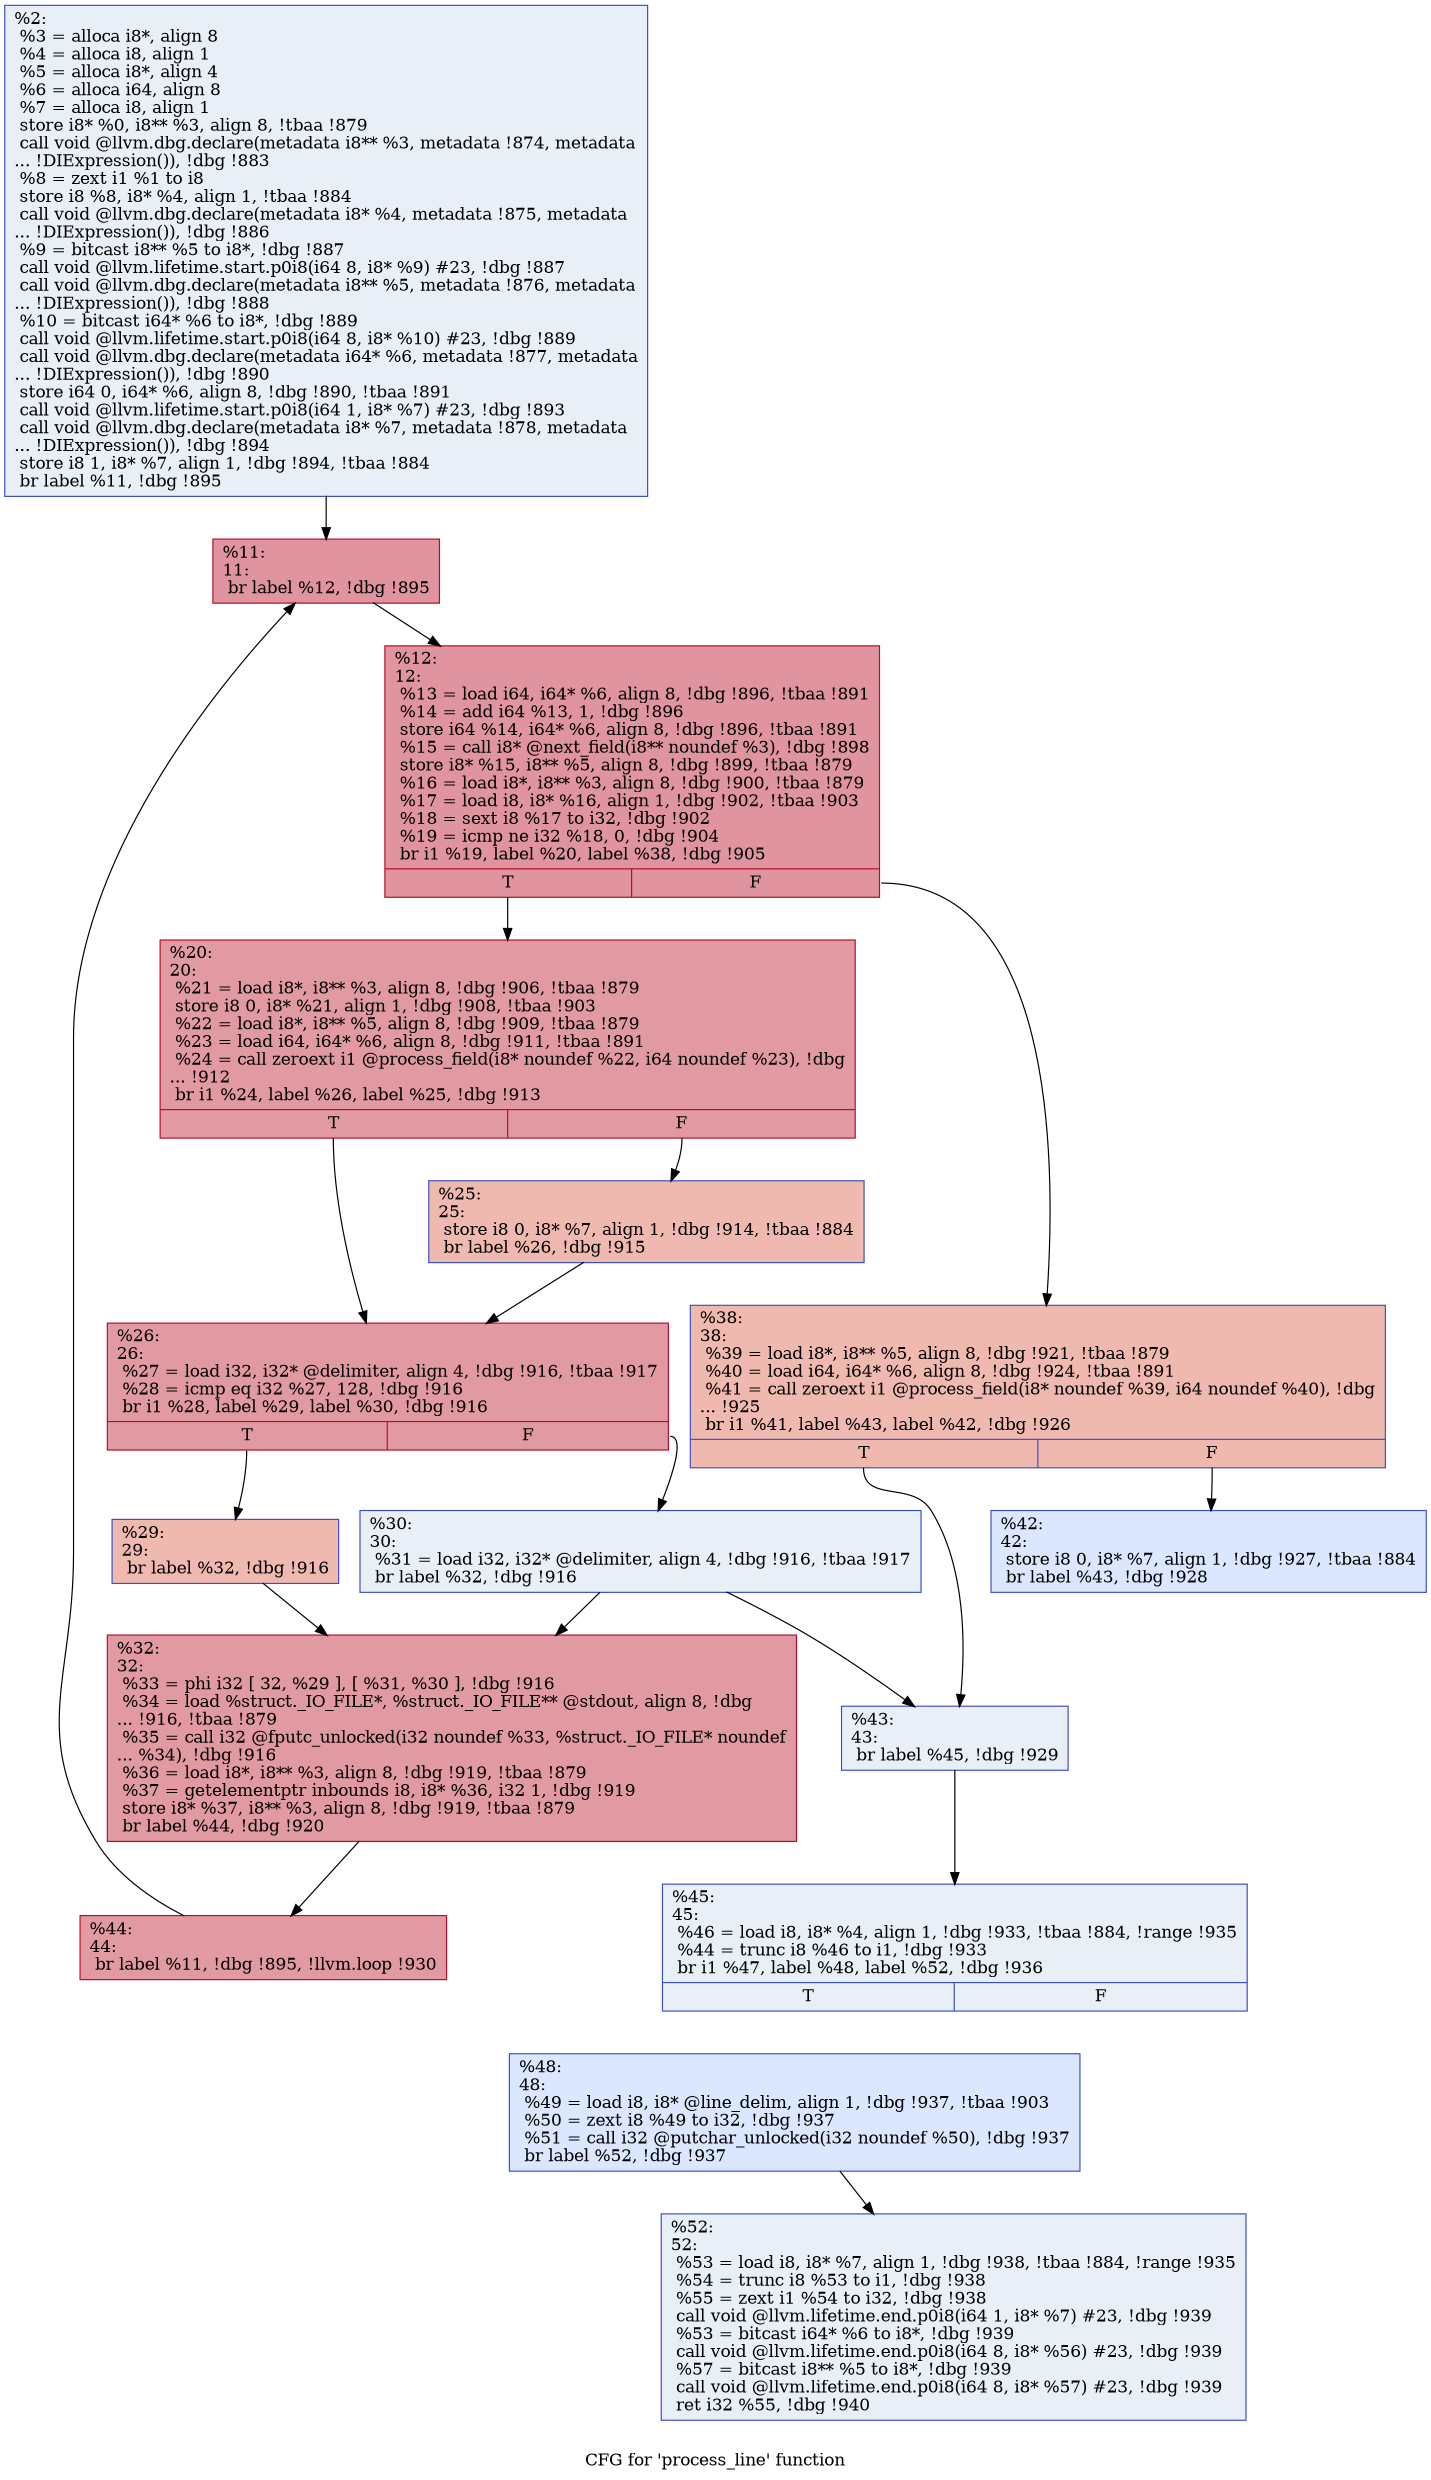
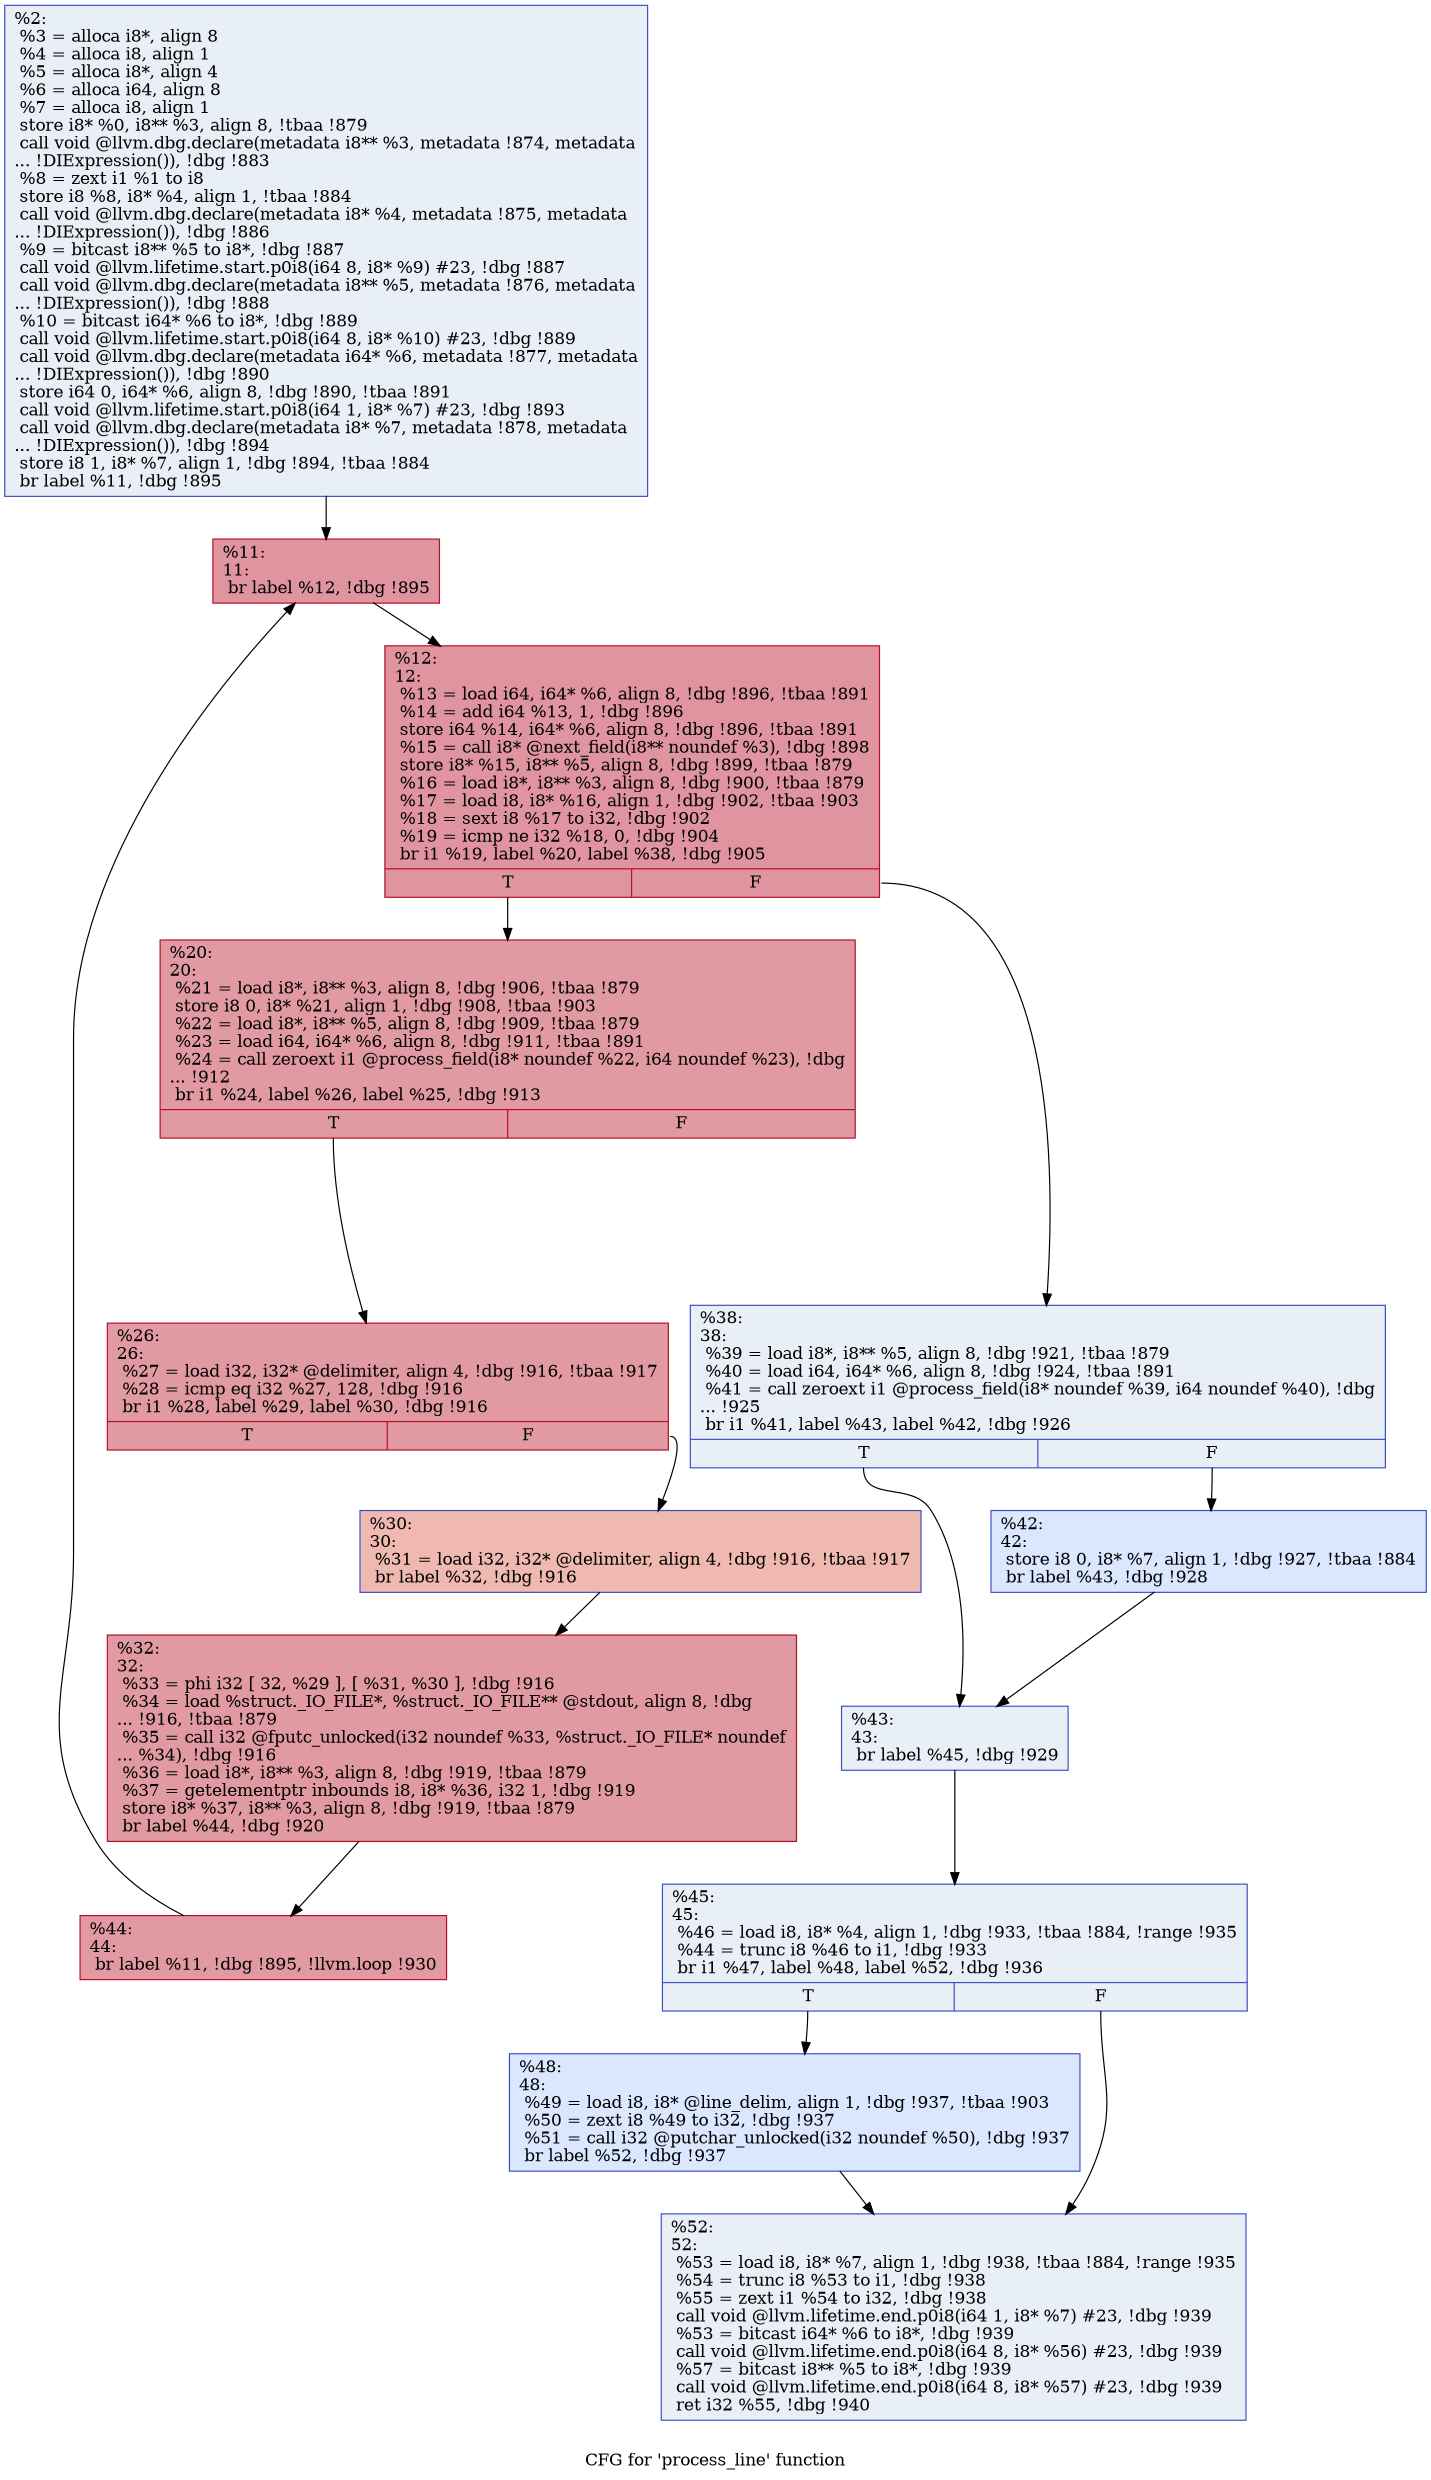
(646, 1222) -> none
(1038, 1387) -> (1038, 1387)
(225, 1551) -> none
(640, 1551) -> (640, 1551)
(818, 1641) -> (1081, 1646)
none -> (807, 2027)
none -> (1107, 2111)
